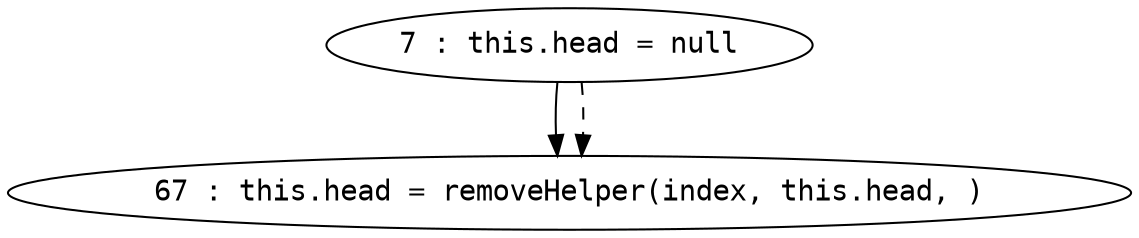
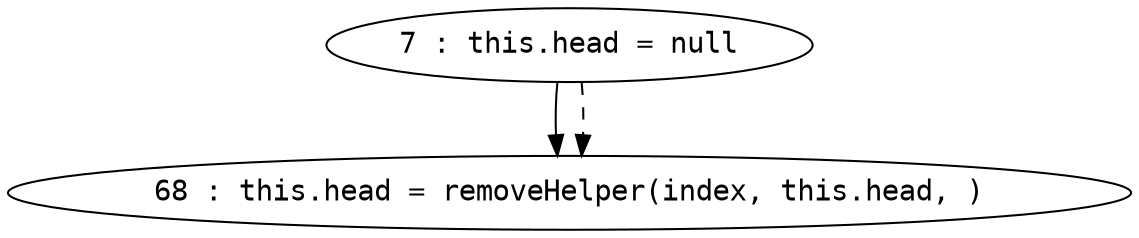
(570, 193) -> (570, 193)
